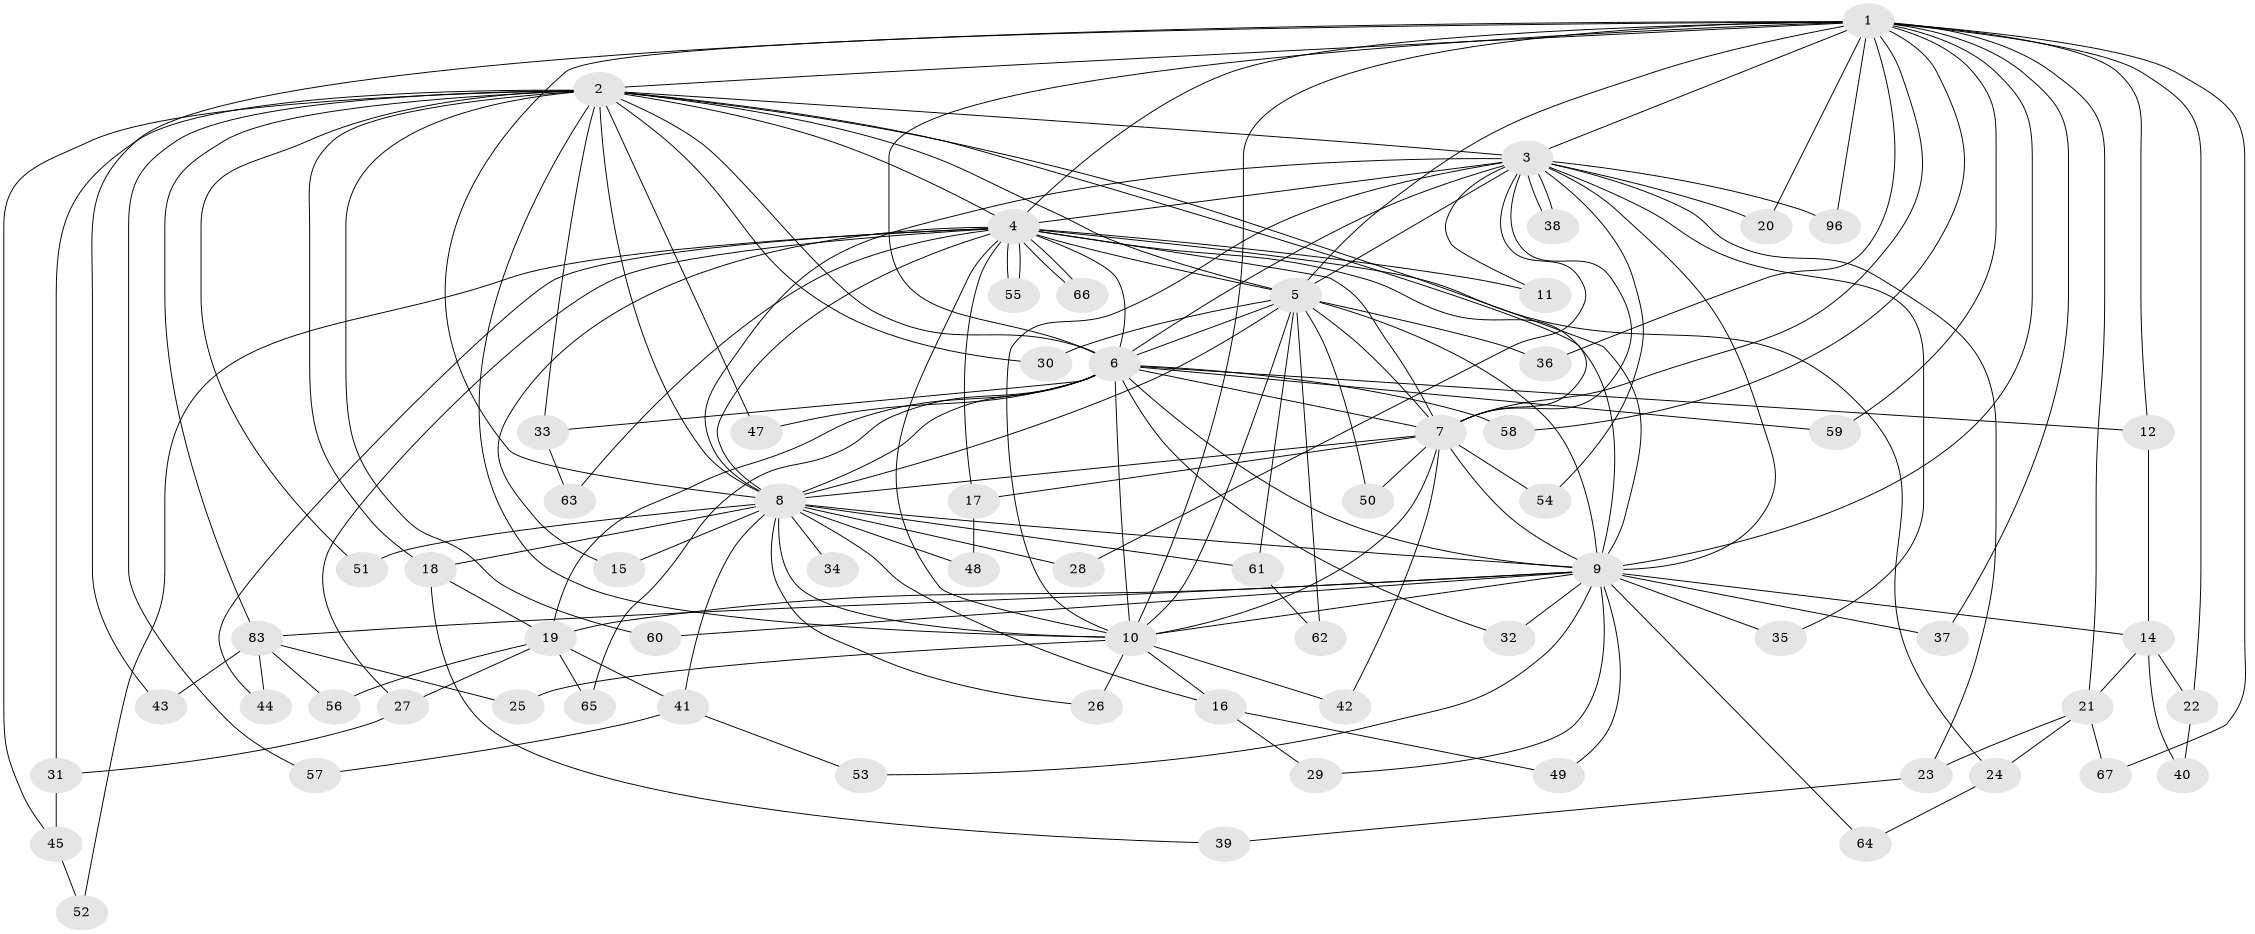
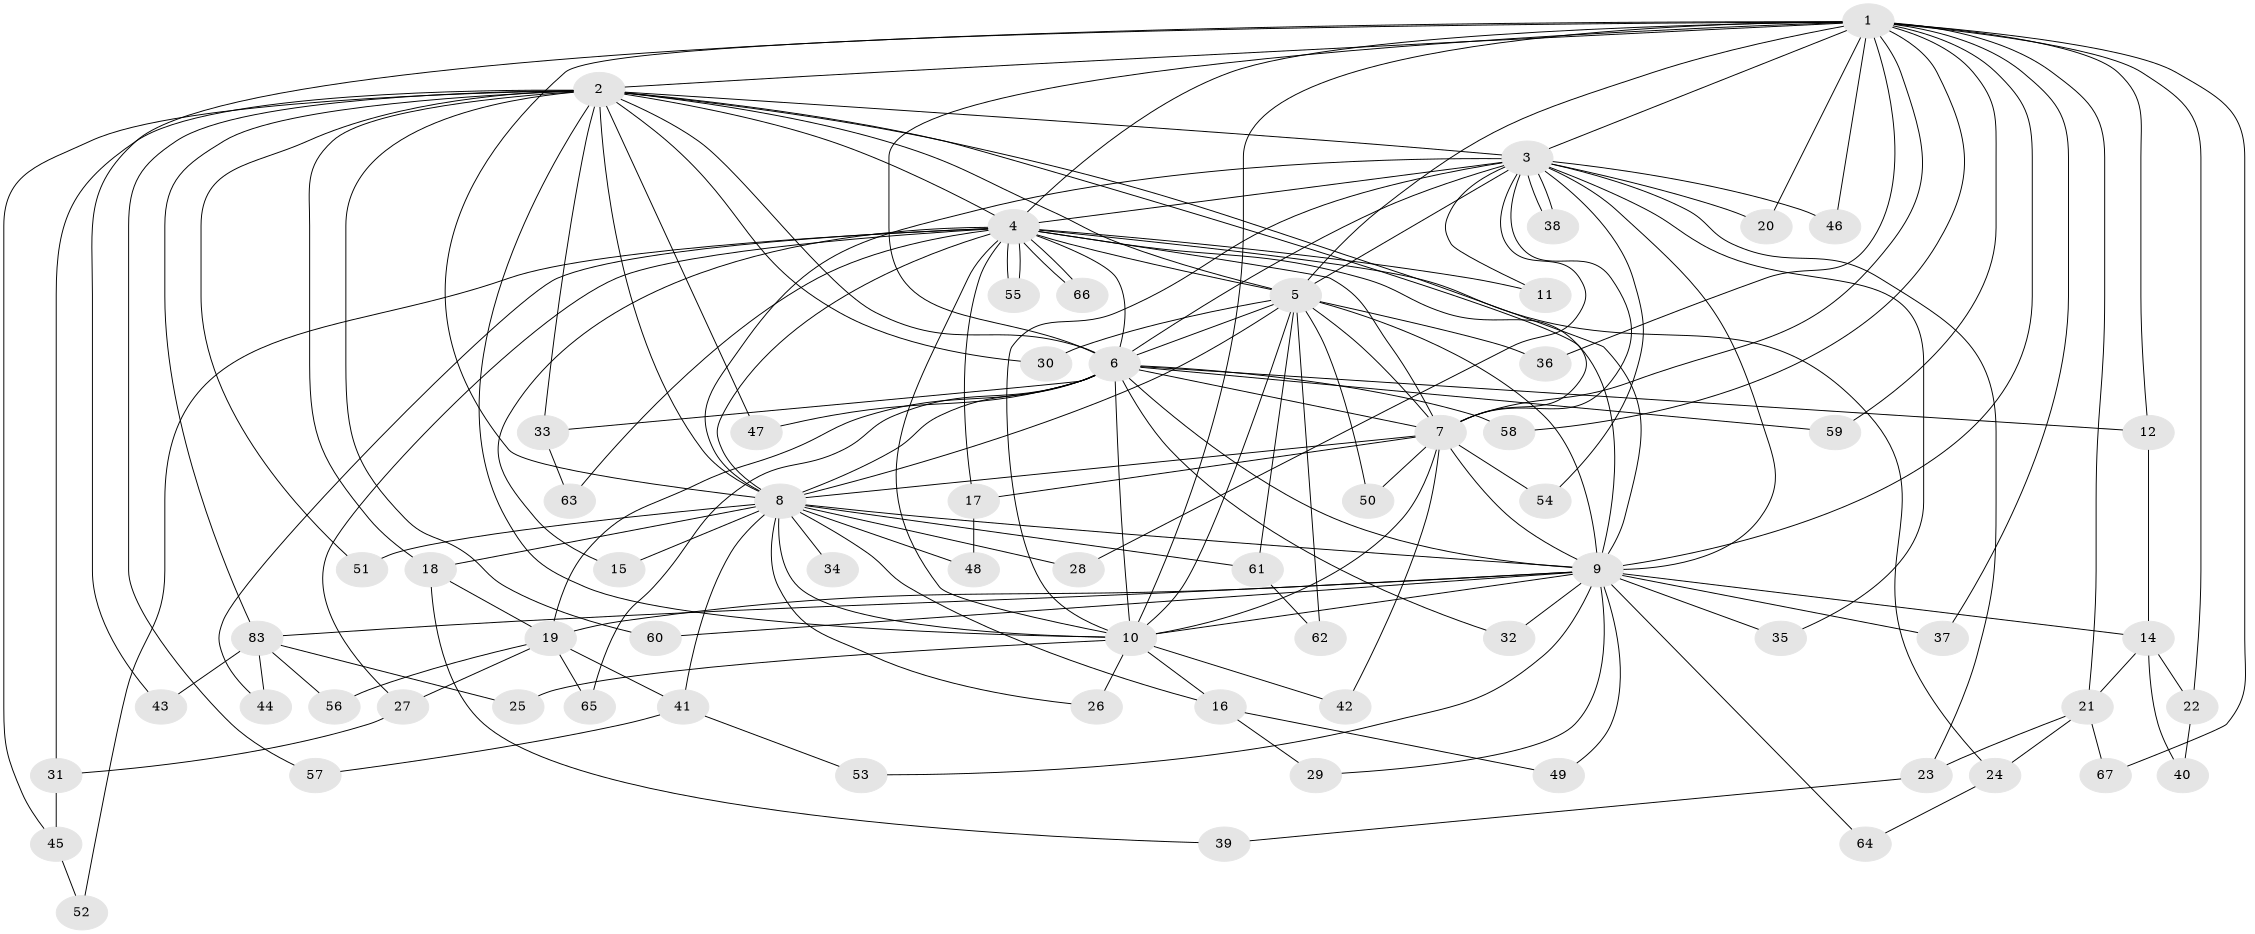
(1835, 227) -> (1835, 227)
